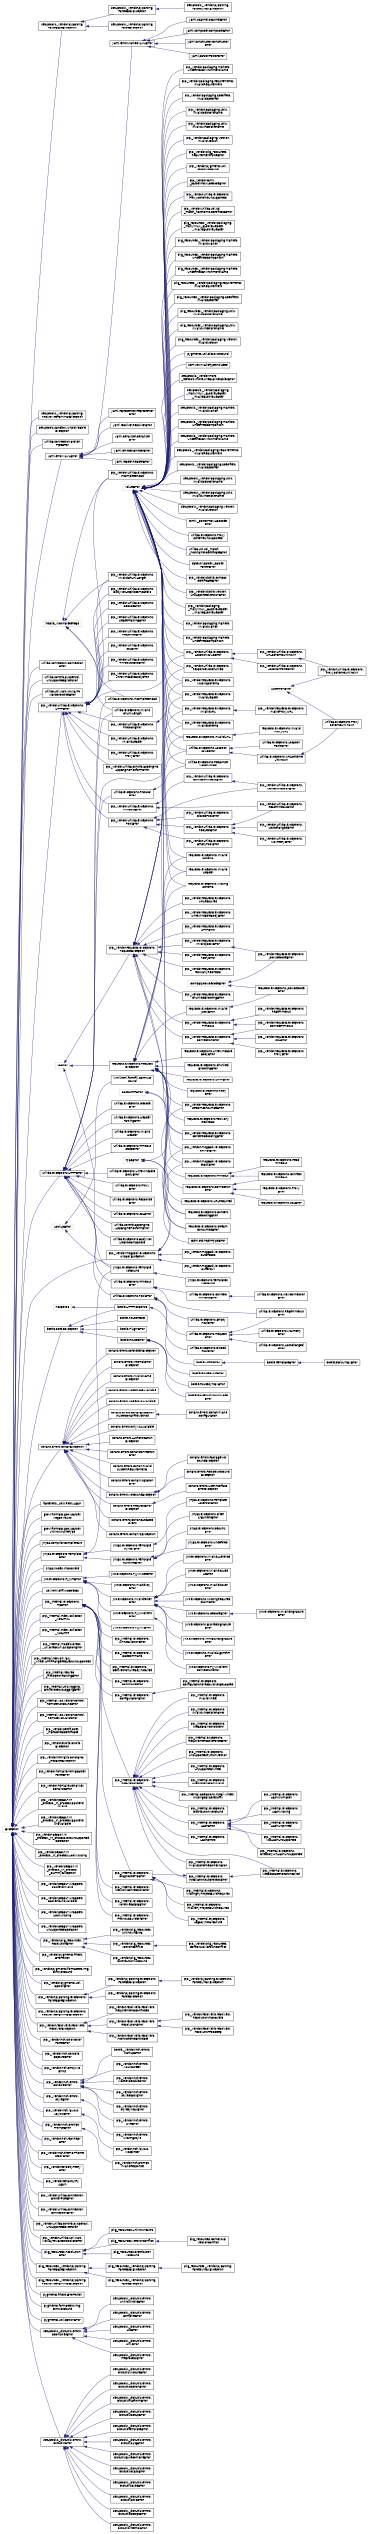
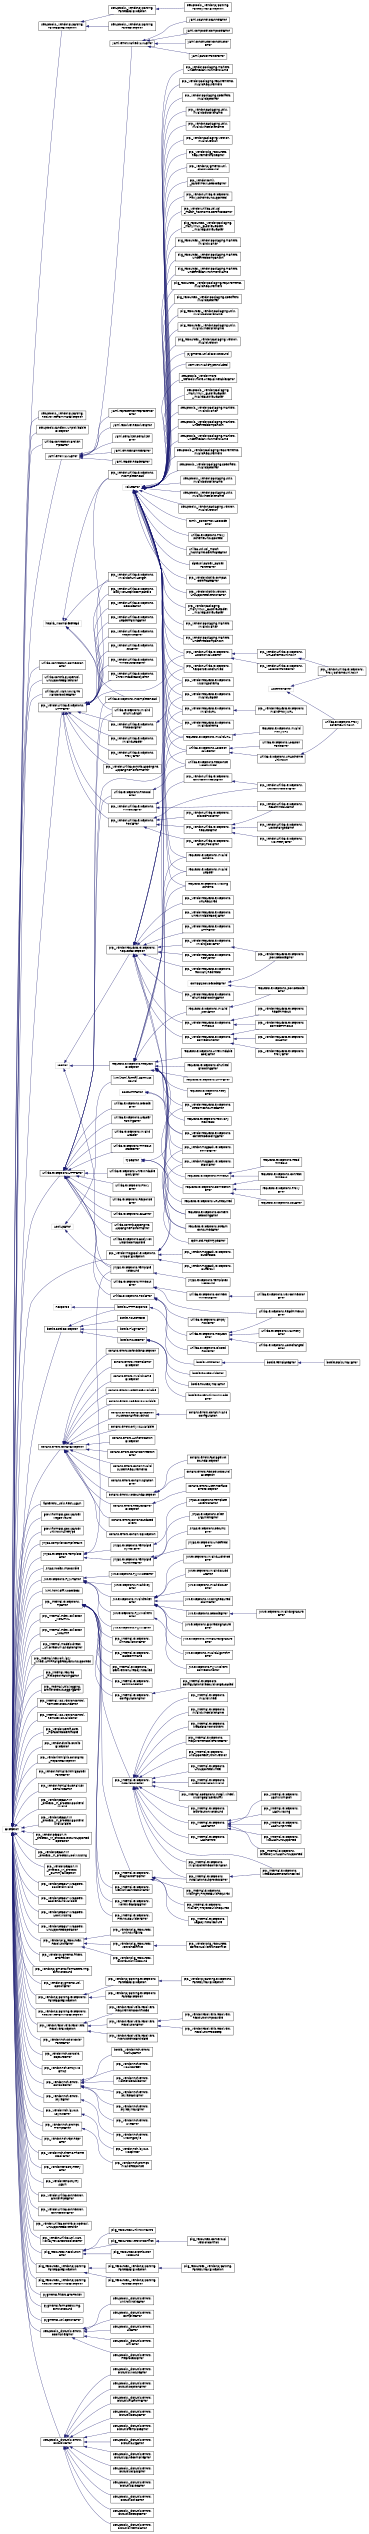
(208, 886) -> (208, 886)
(62, 1591) -> (62, 1591)
(168, 1875) -> (171, 1879)
